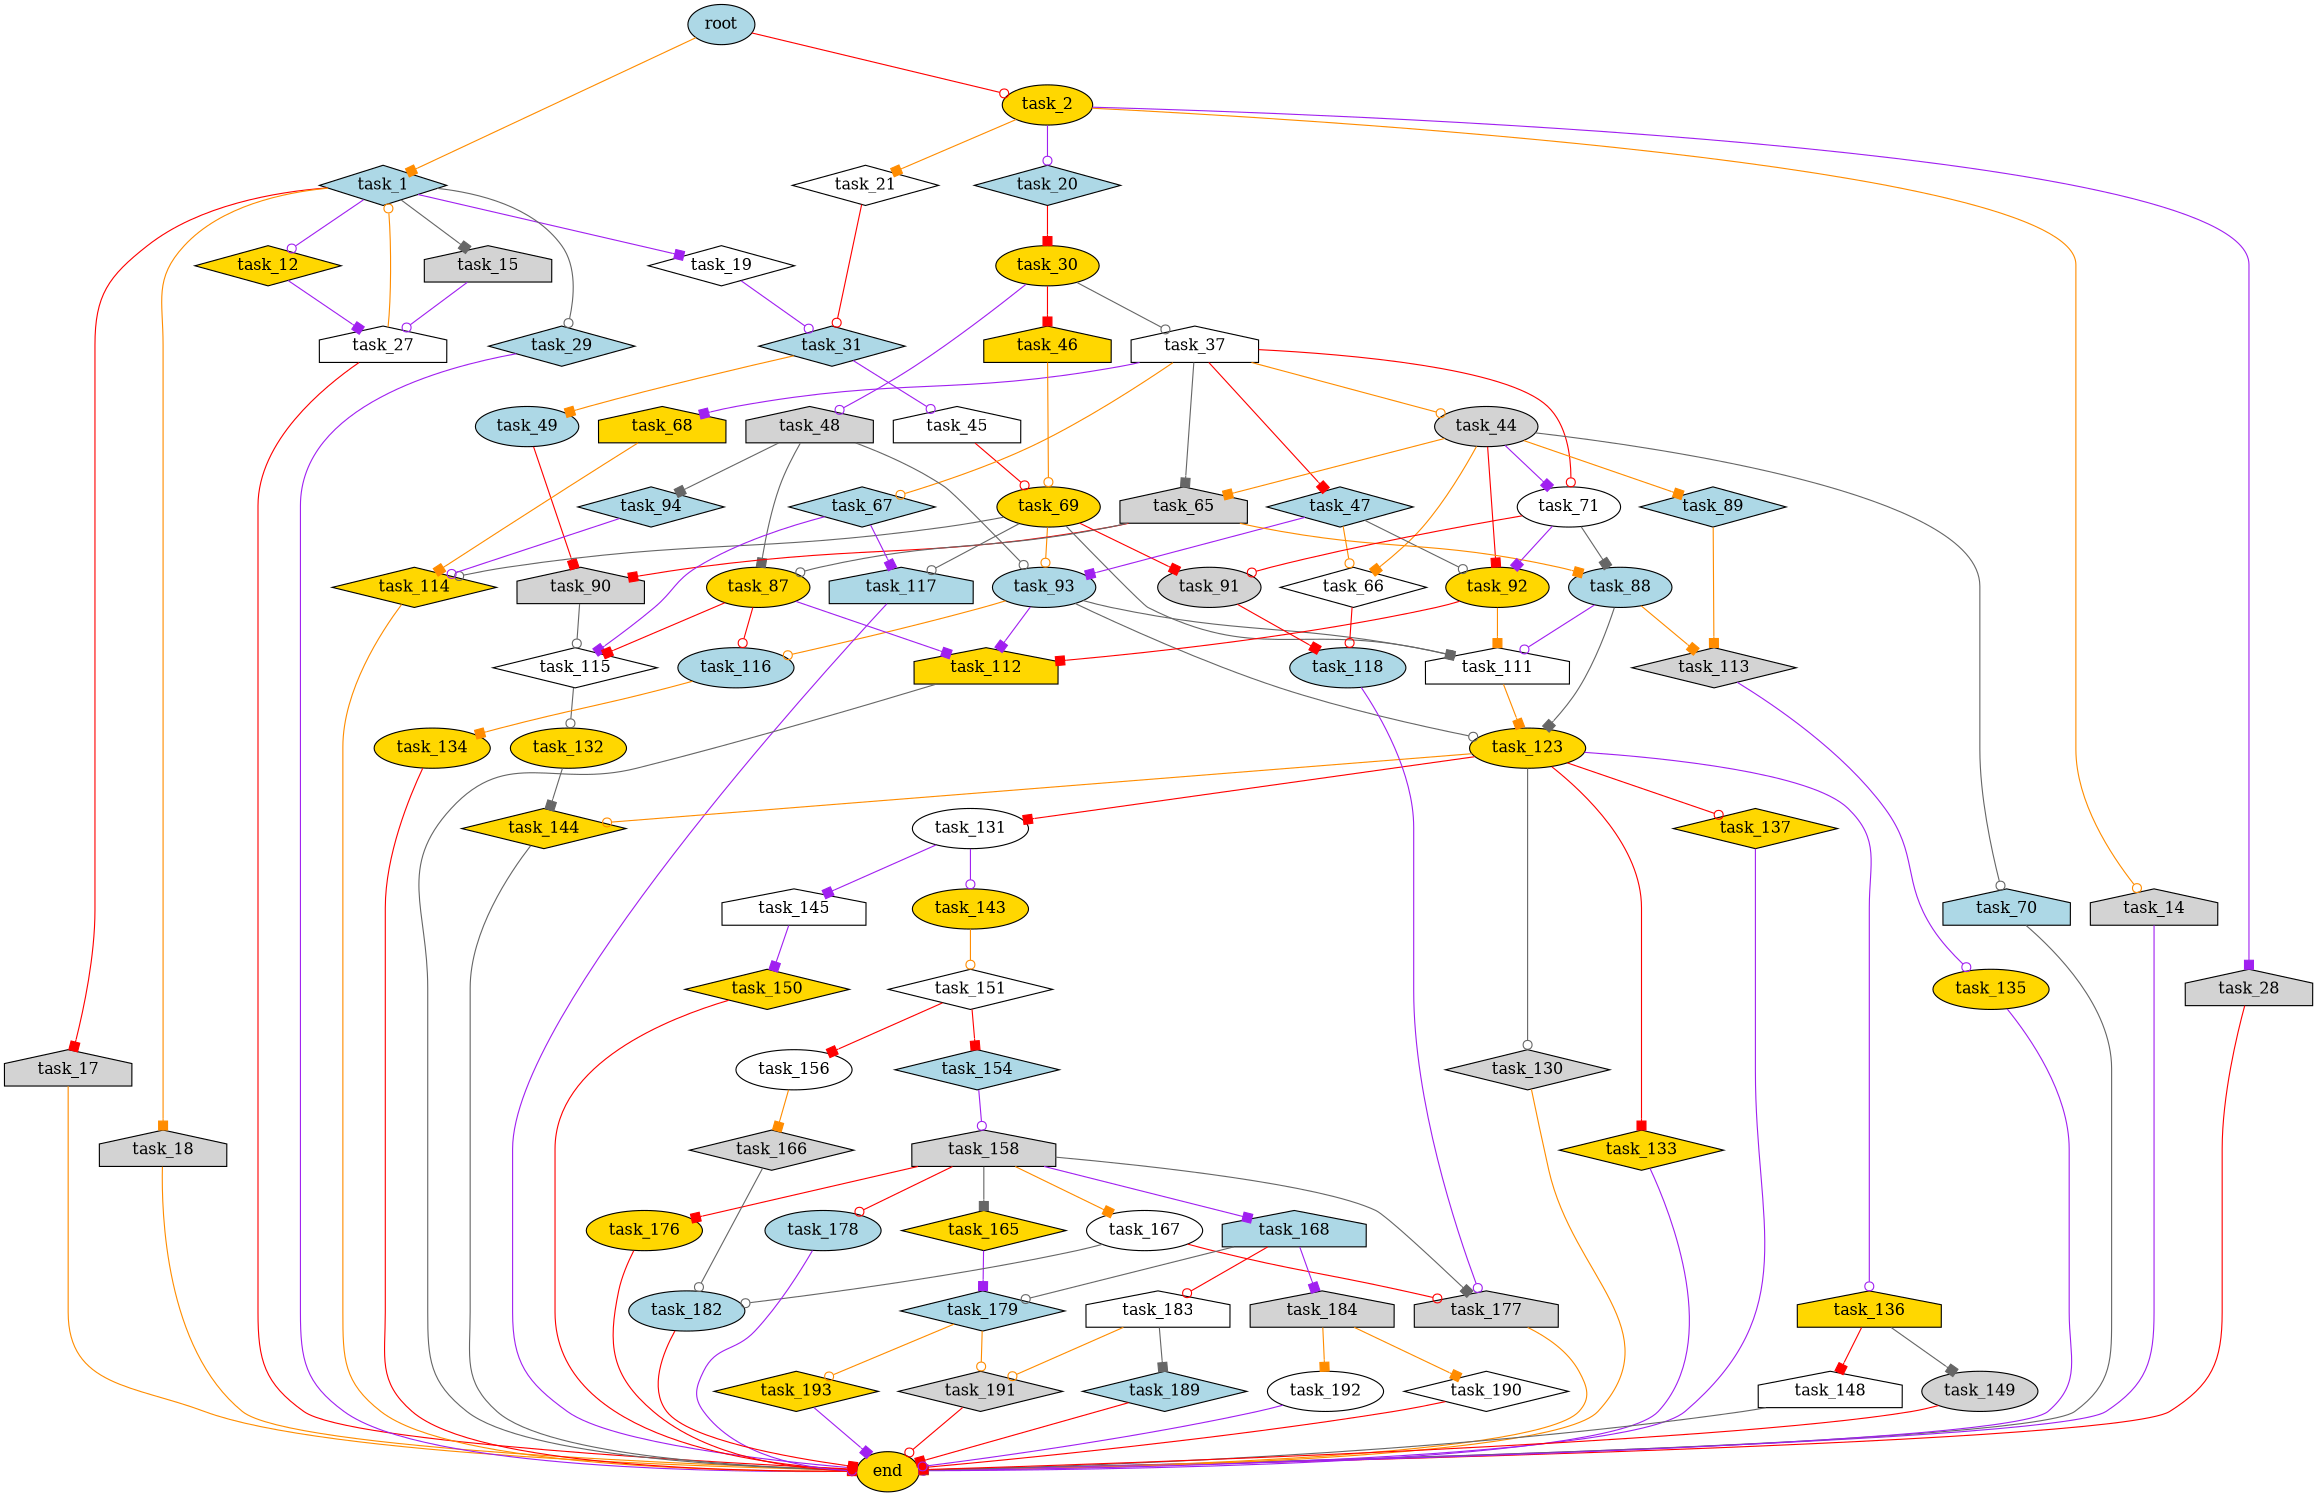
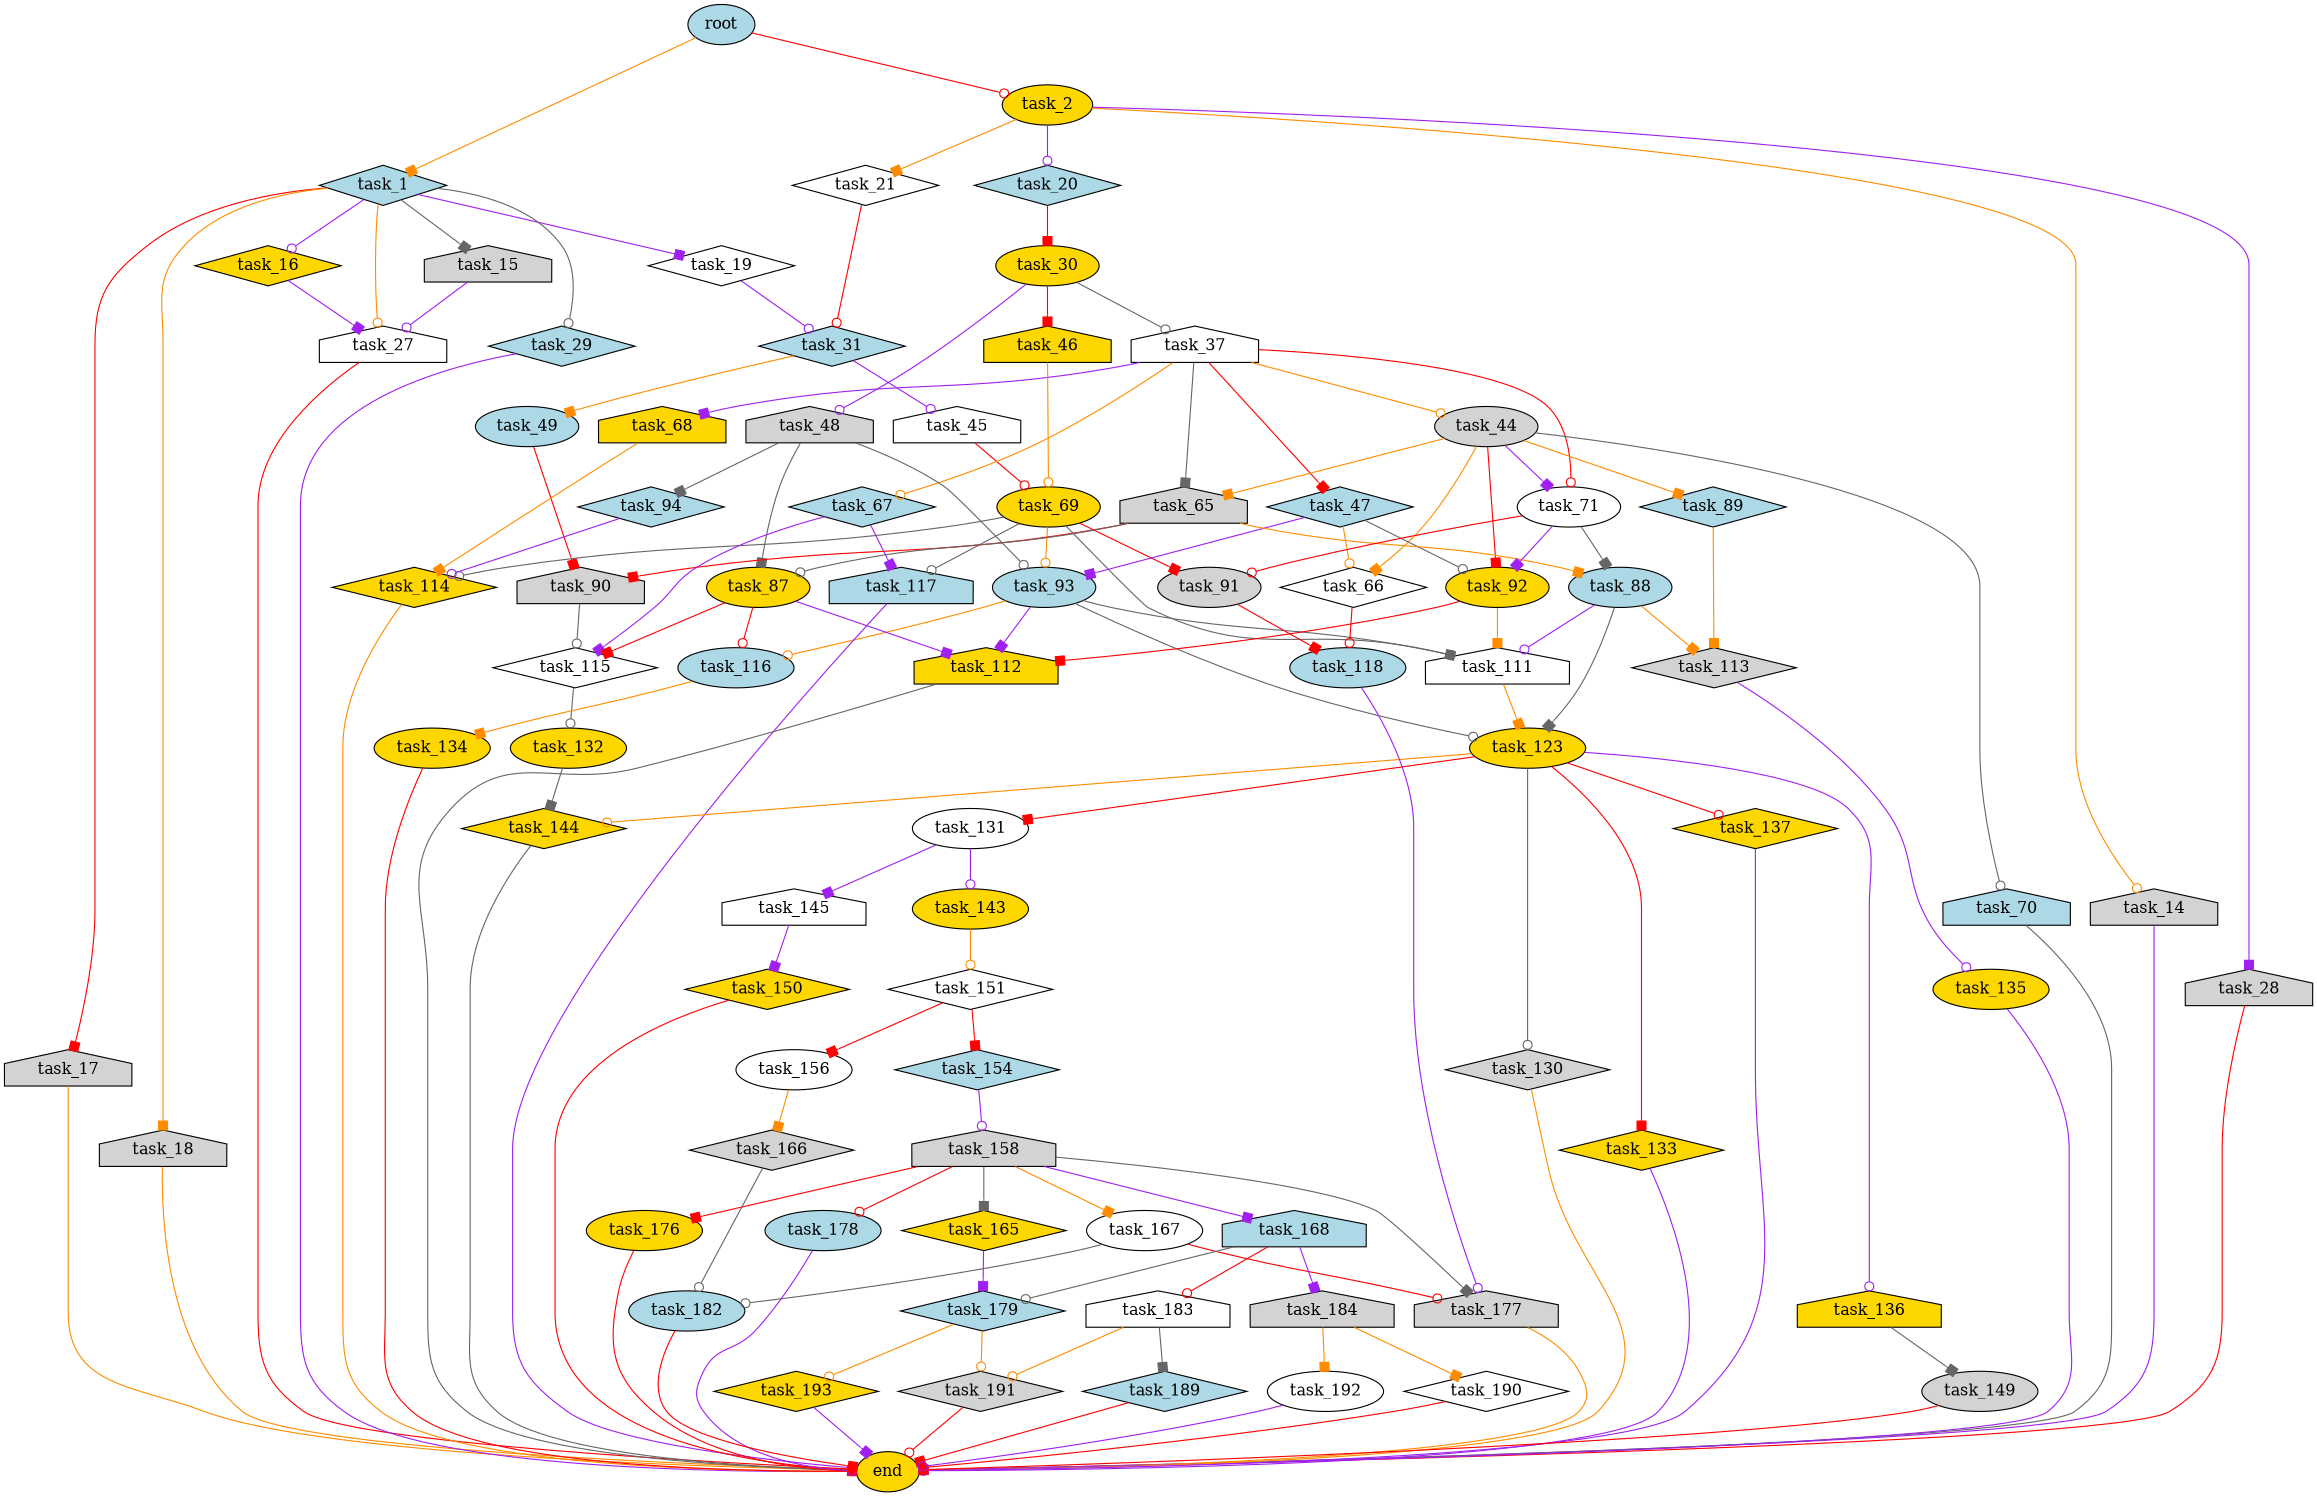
(268, 266) -> (268, 266)
(391, 270) -> (376, 261)
(1830, 1391) -> none
